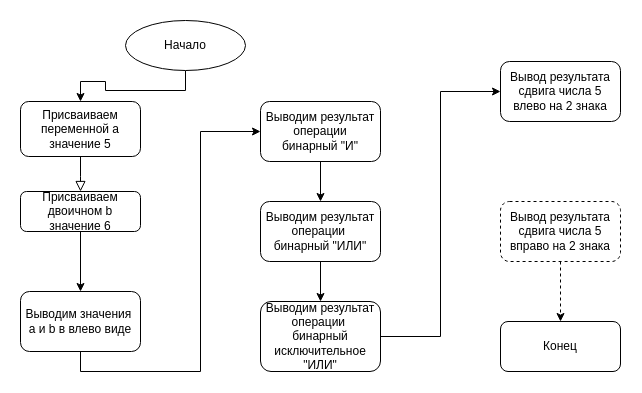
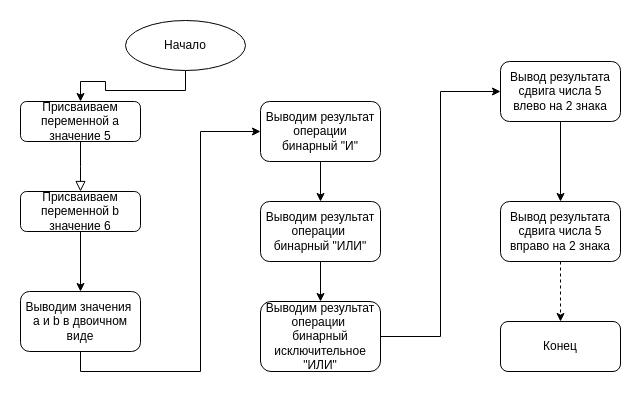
(81, 129) -> (81, 122)
none -> (561, 158)
(81, 212) -> (81, 212)
(561, 232) -> (561, 232)
(81, 322) -> (81, 322)
